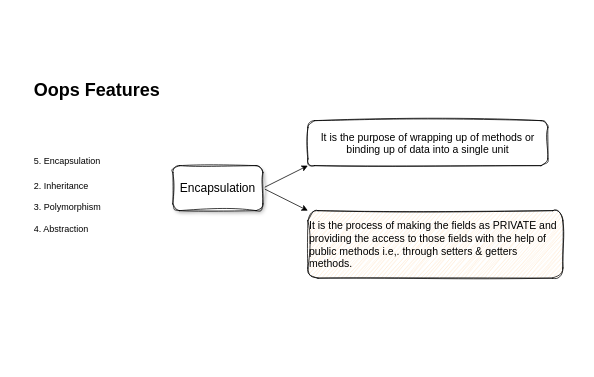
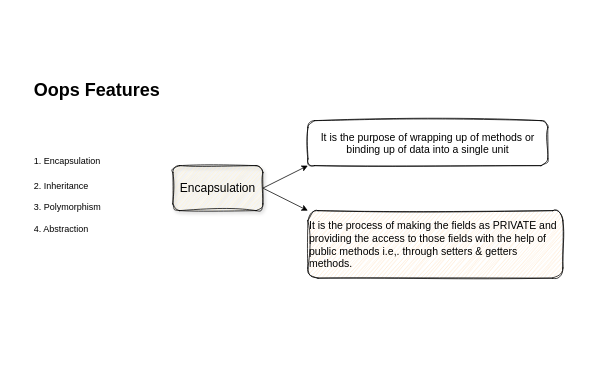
(70, 95) -> (70, 95)
(218, 188) -> (218, 188)
